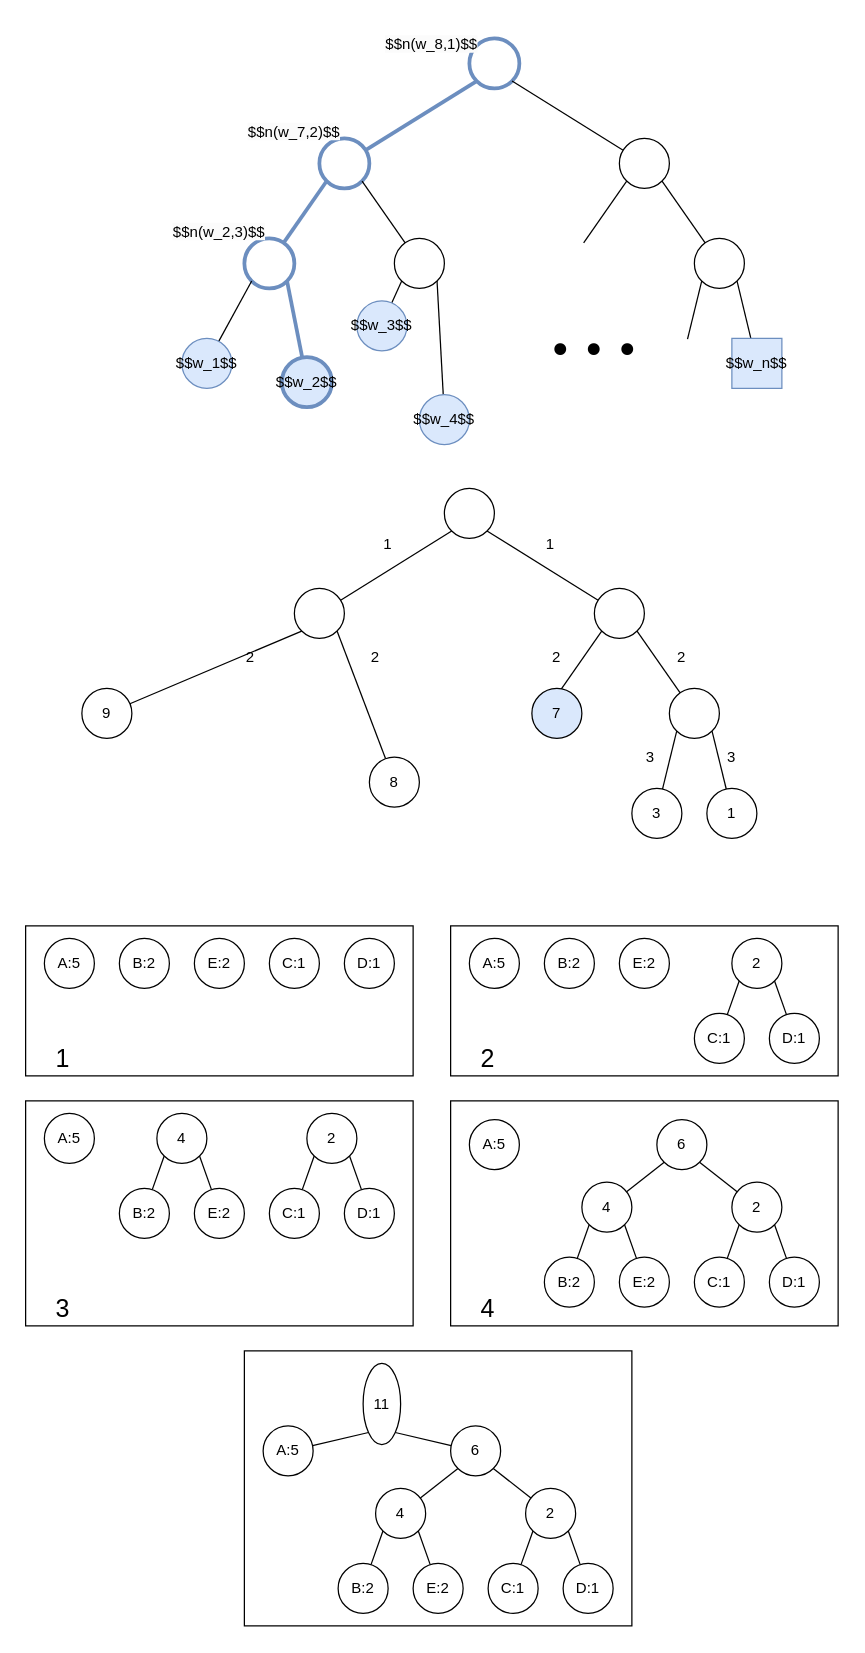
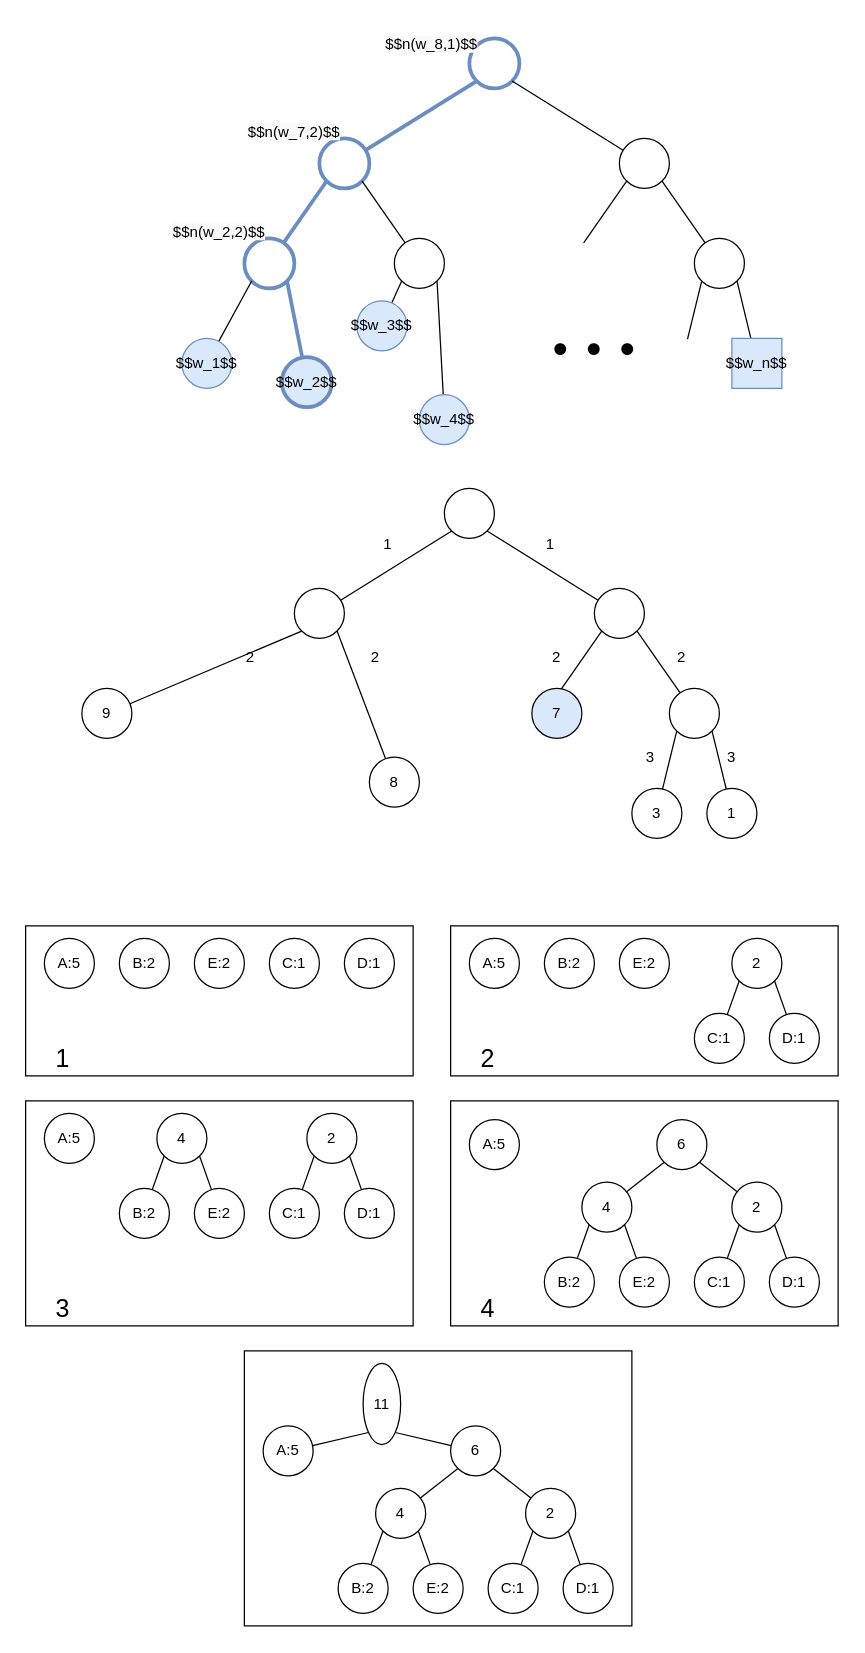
(219, 232) -> (219, 232)
